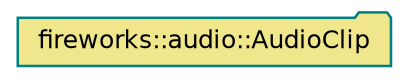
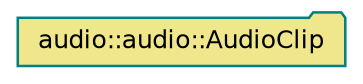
(204, 42) -> (182, 42)
